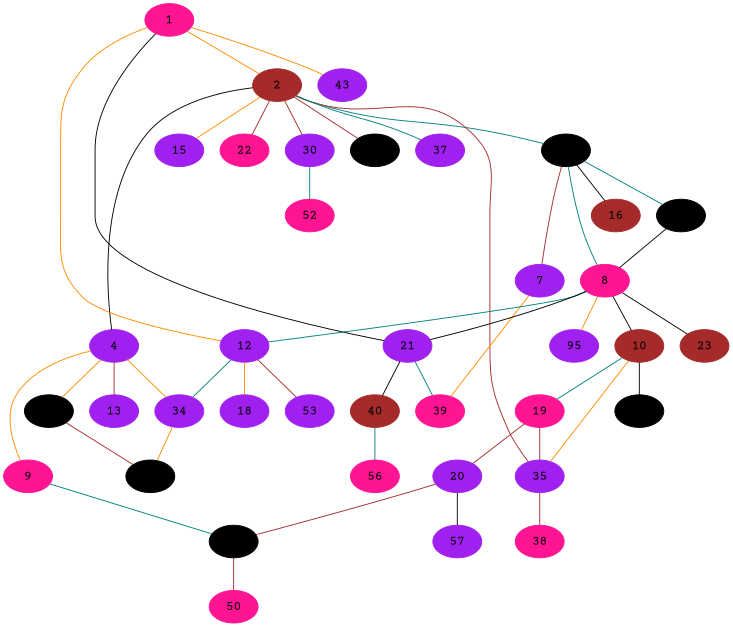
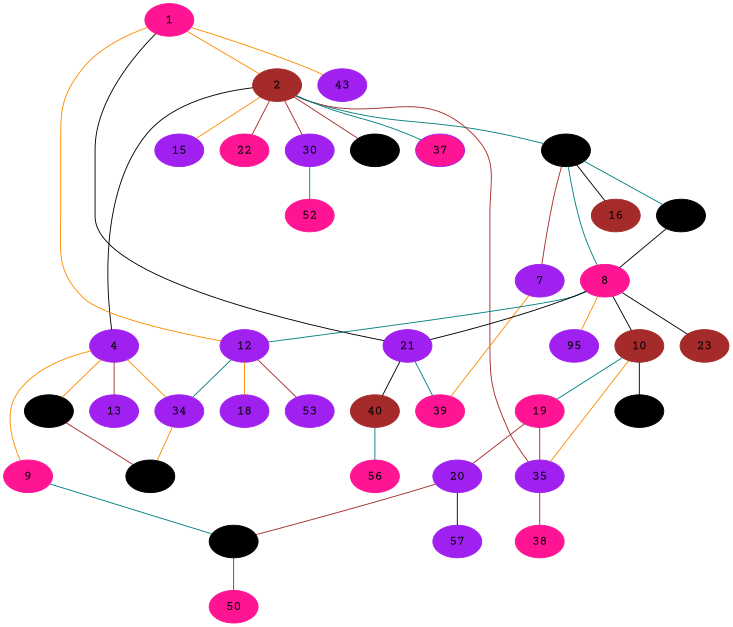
(440, 150) -> (440, 150)
